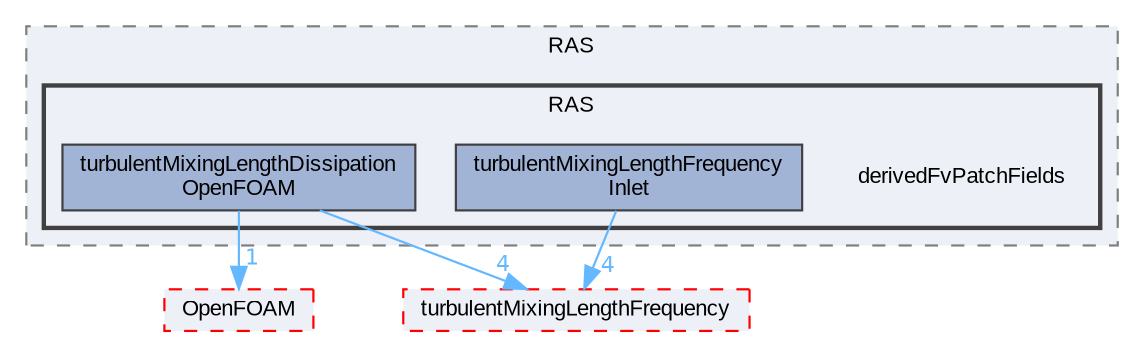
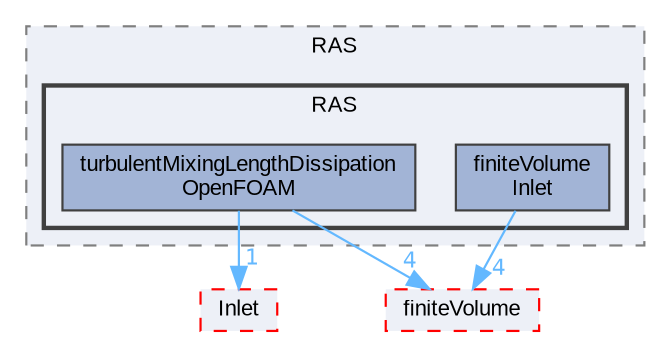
(629, 178) -> (533, 178)
(962, 178) -> none
(239, 310) -> (239, 310)
(576, 310) -> (462, 310)
